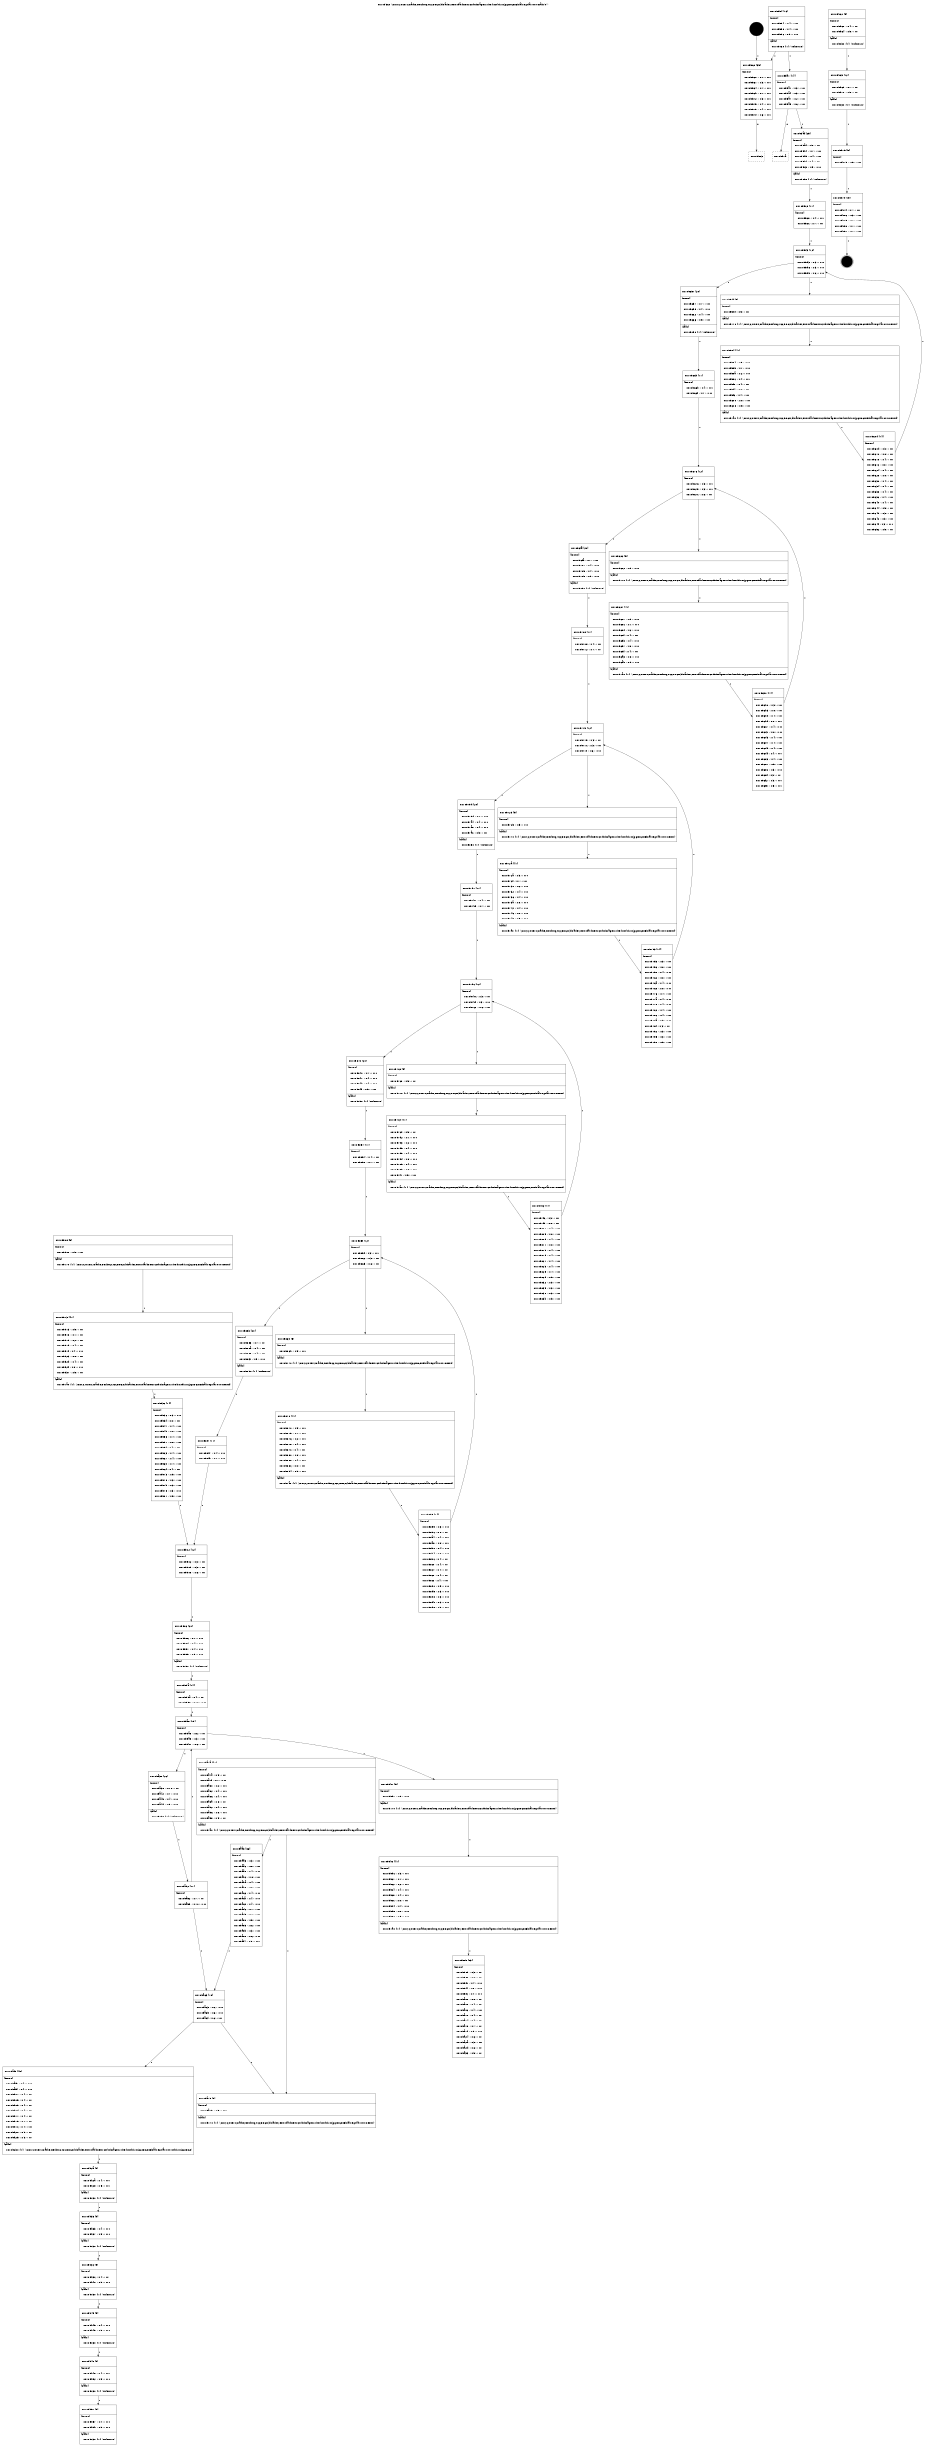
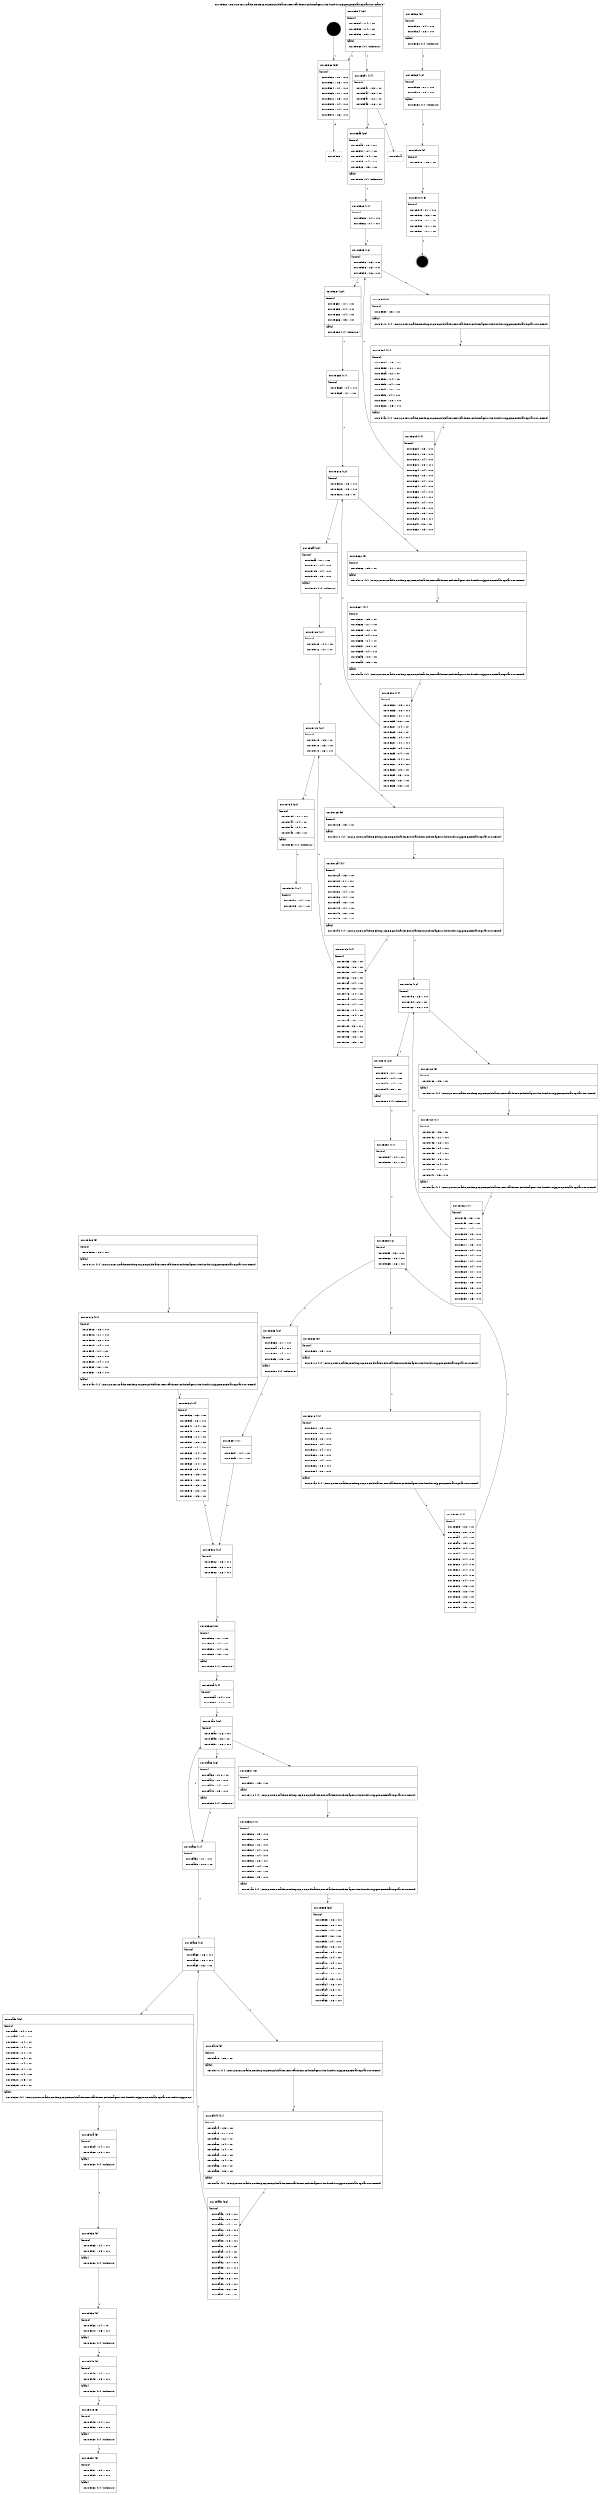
(476, 944) -> (414, 957)
(286, 1964) -> (293, 2092)
